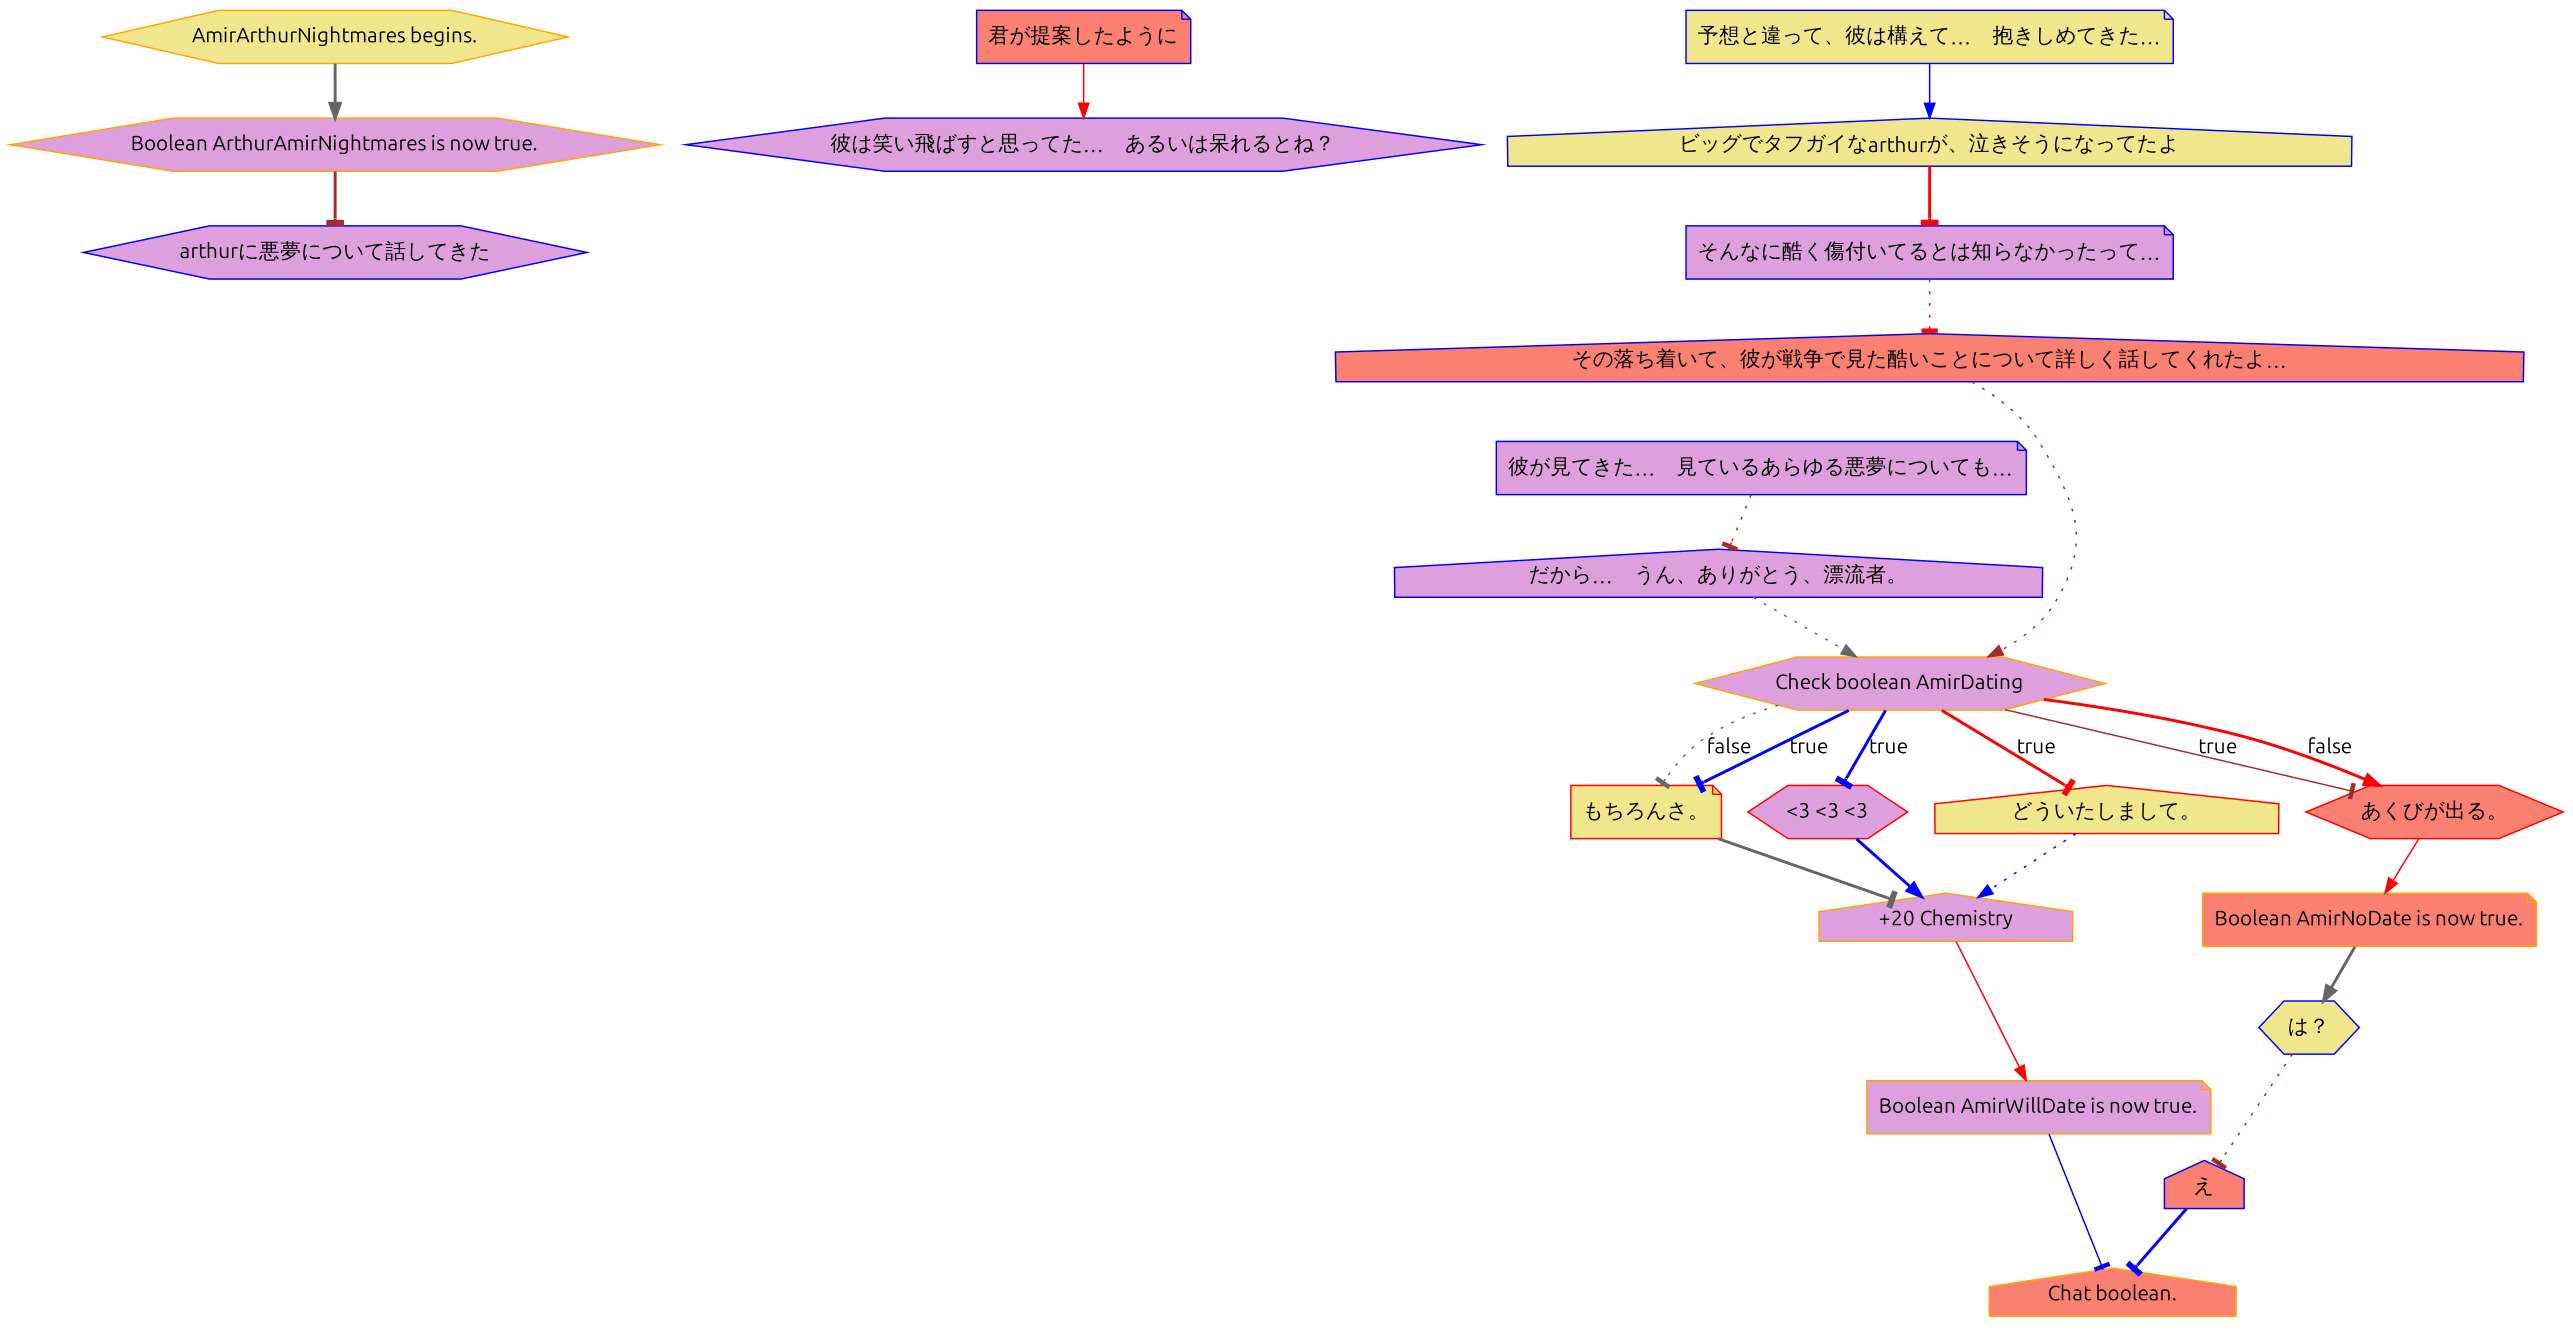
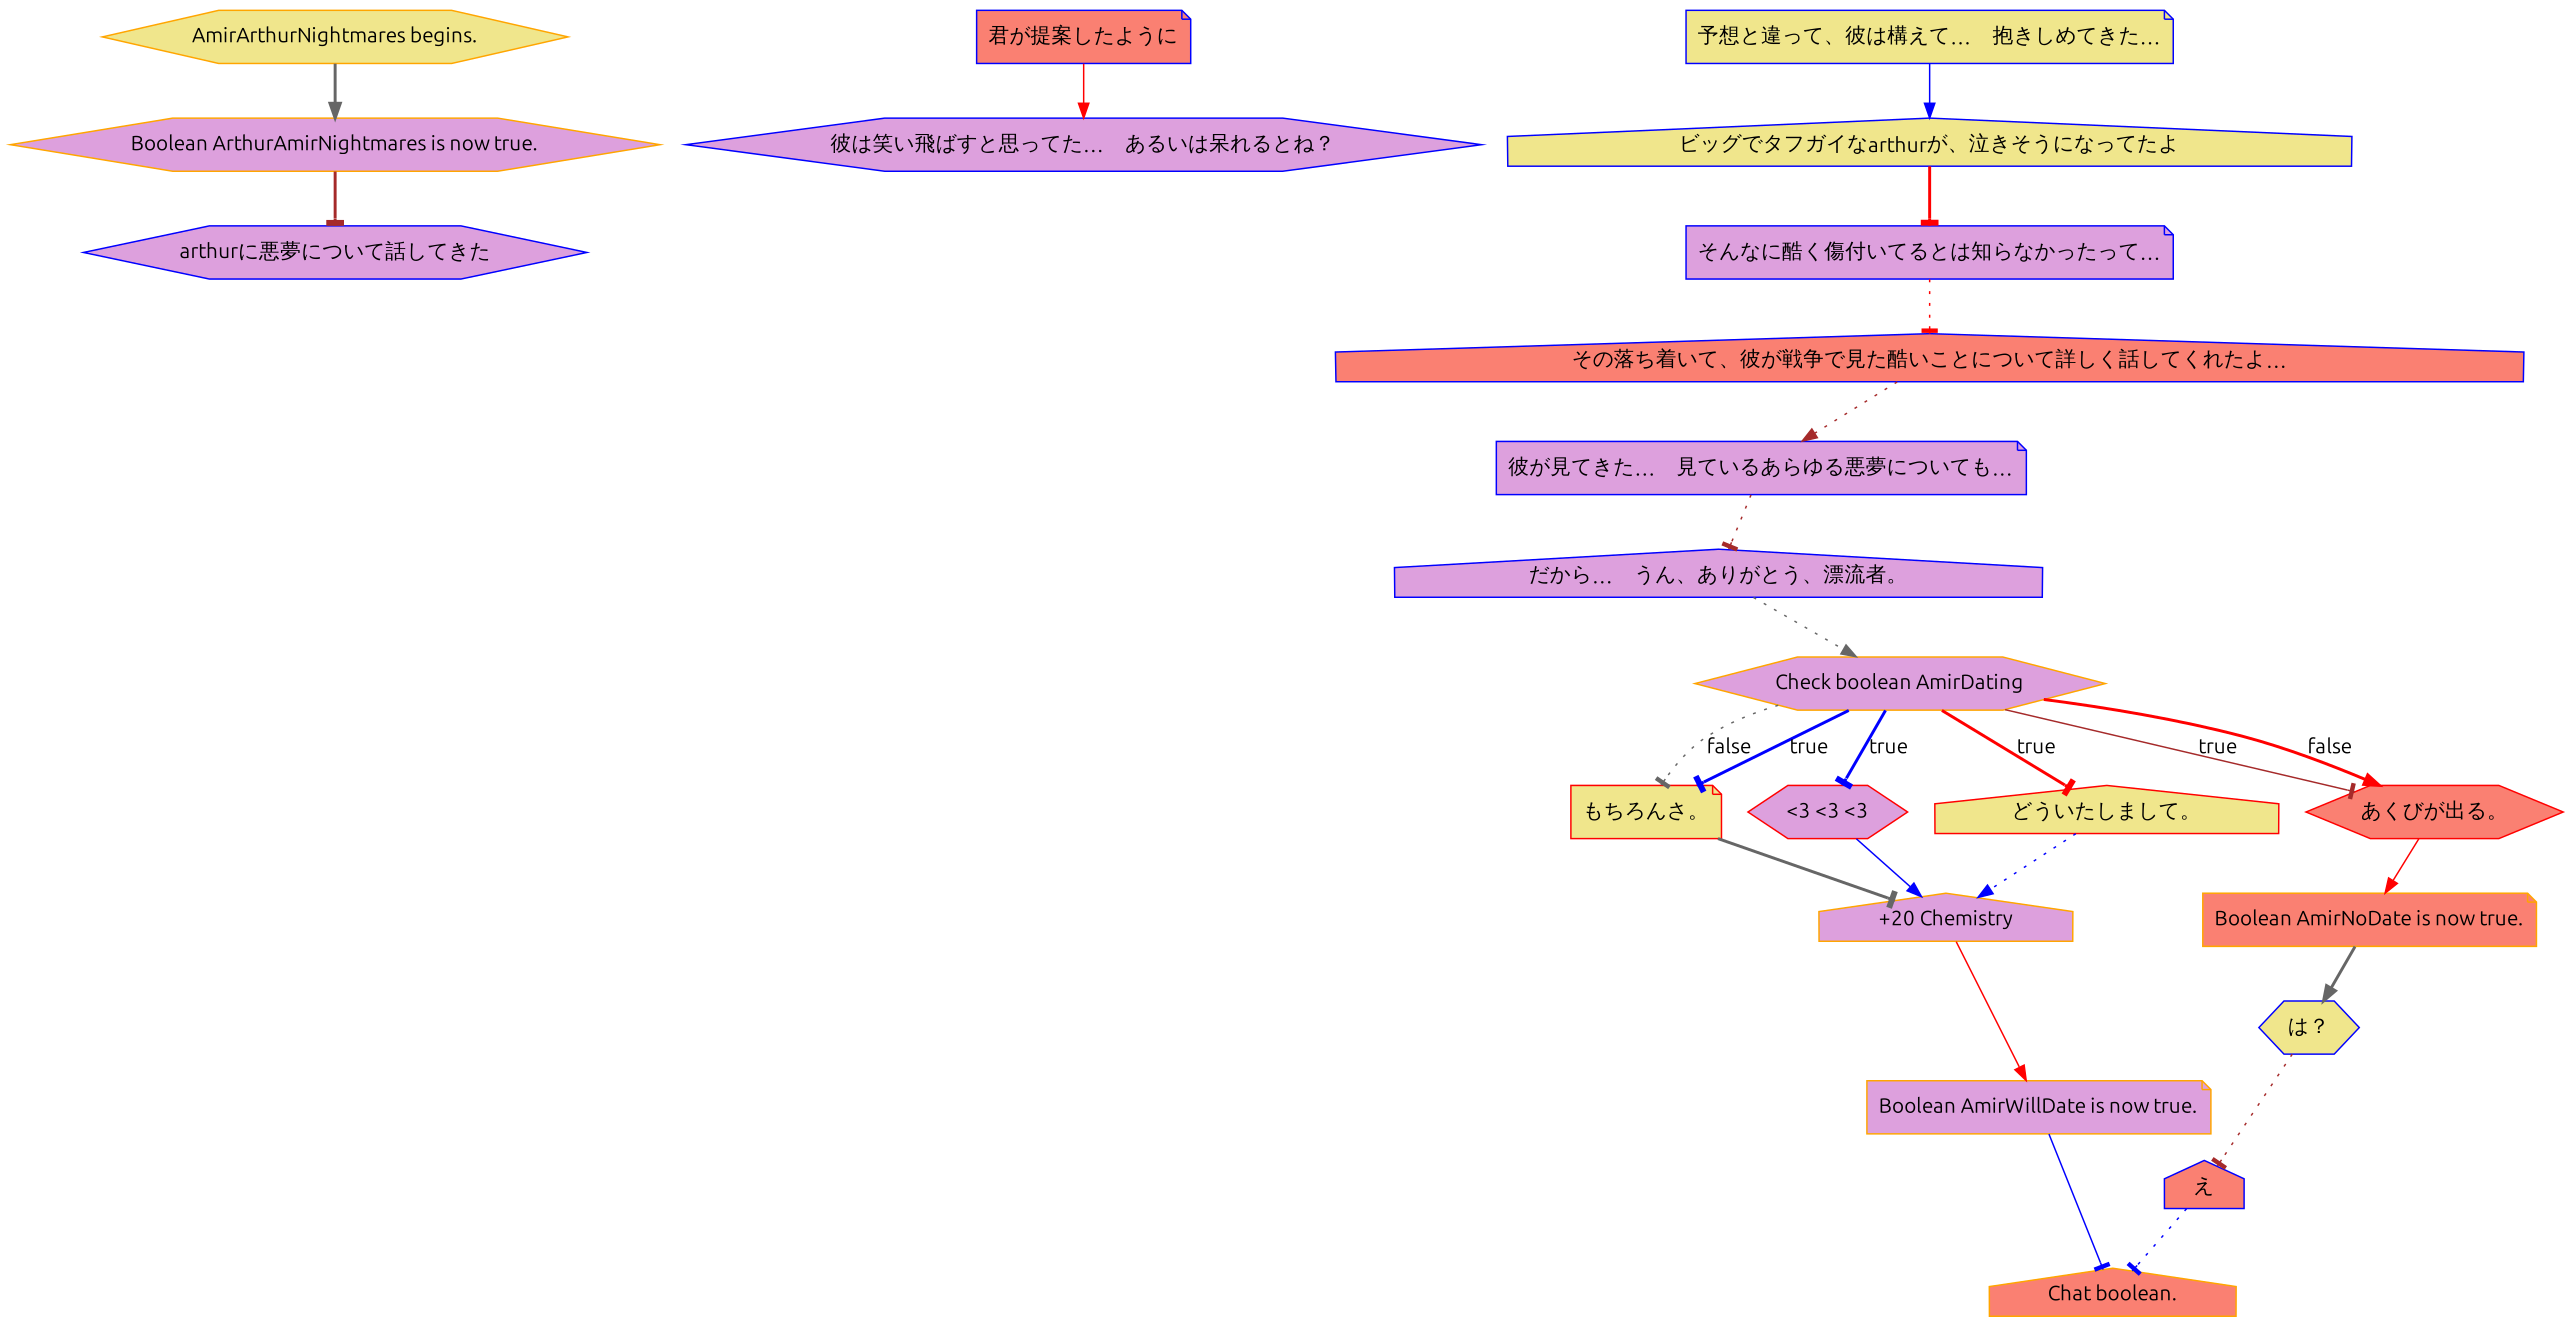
(2072, 511) -> (1856, 408)
(1883, 863) -> (1883, 863)
(2162, 1237) -> (2162, 1237)
